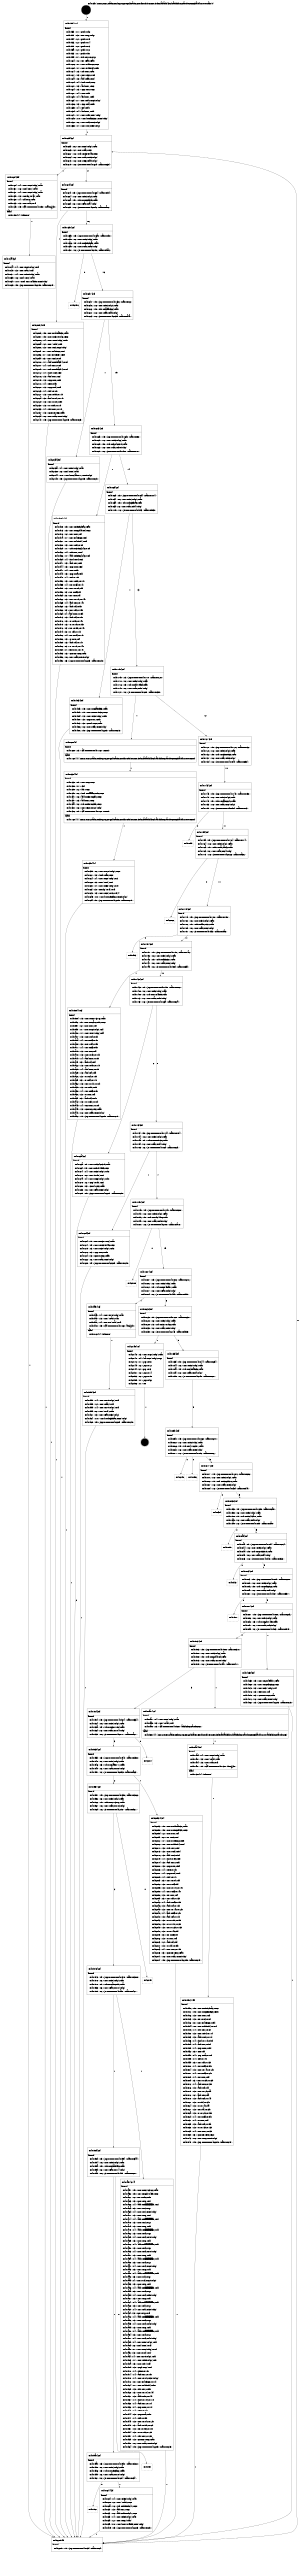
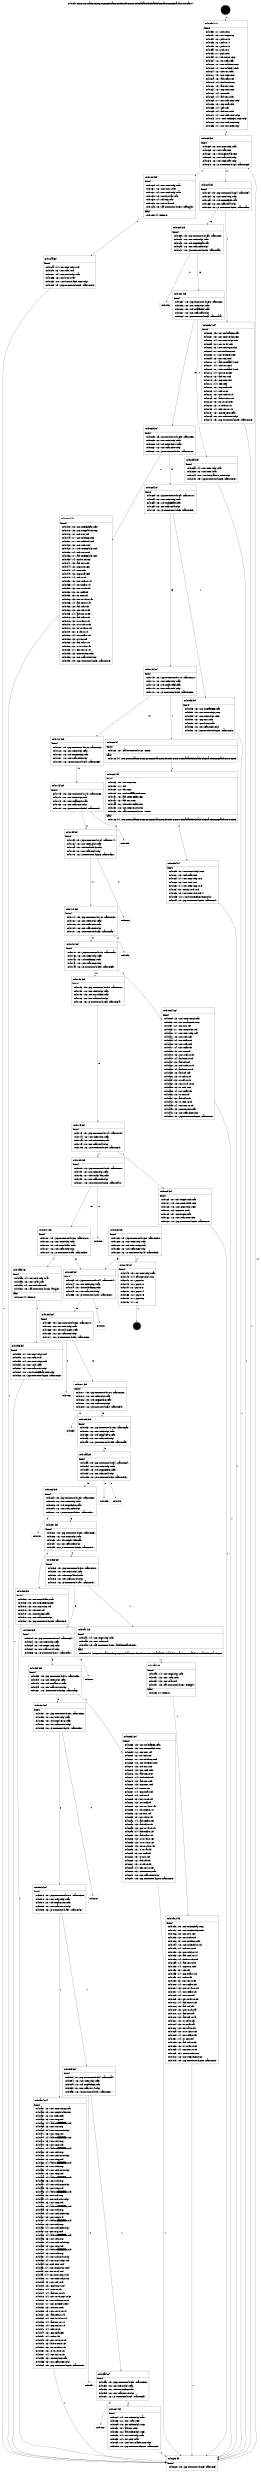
(99, 1175) -> none
(165, 1301) -> (77, 1262)
(184, 1465) -> (96, 1310)
(232, 1535) -> (104, 1489)
